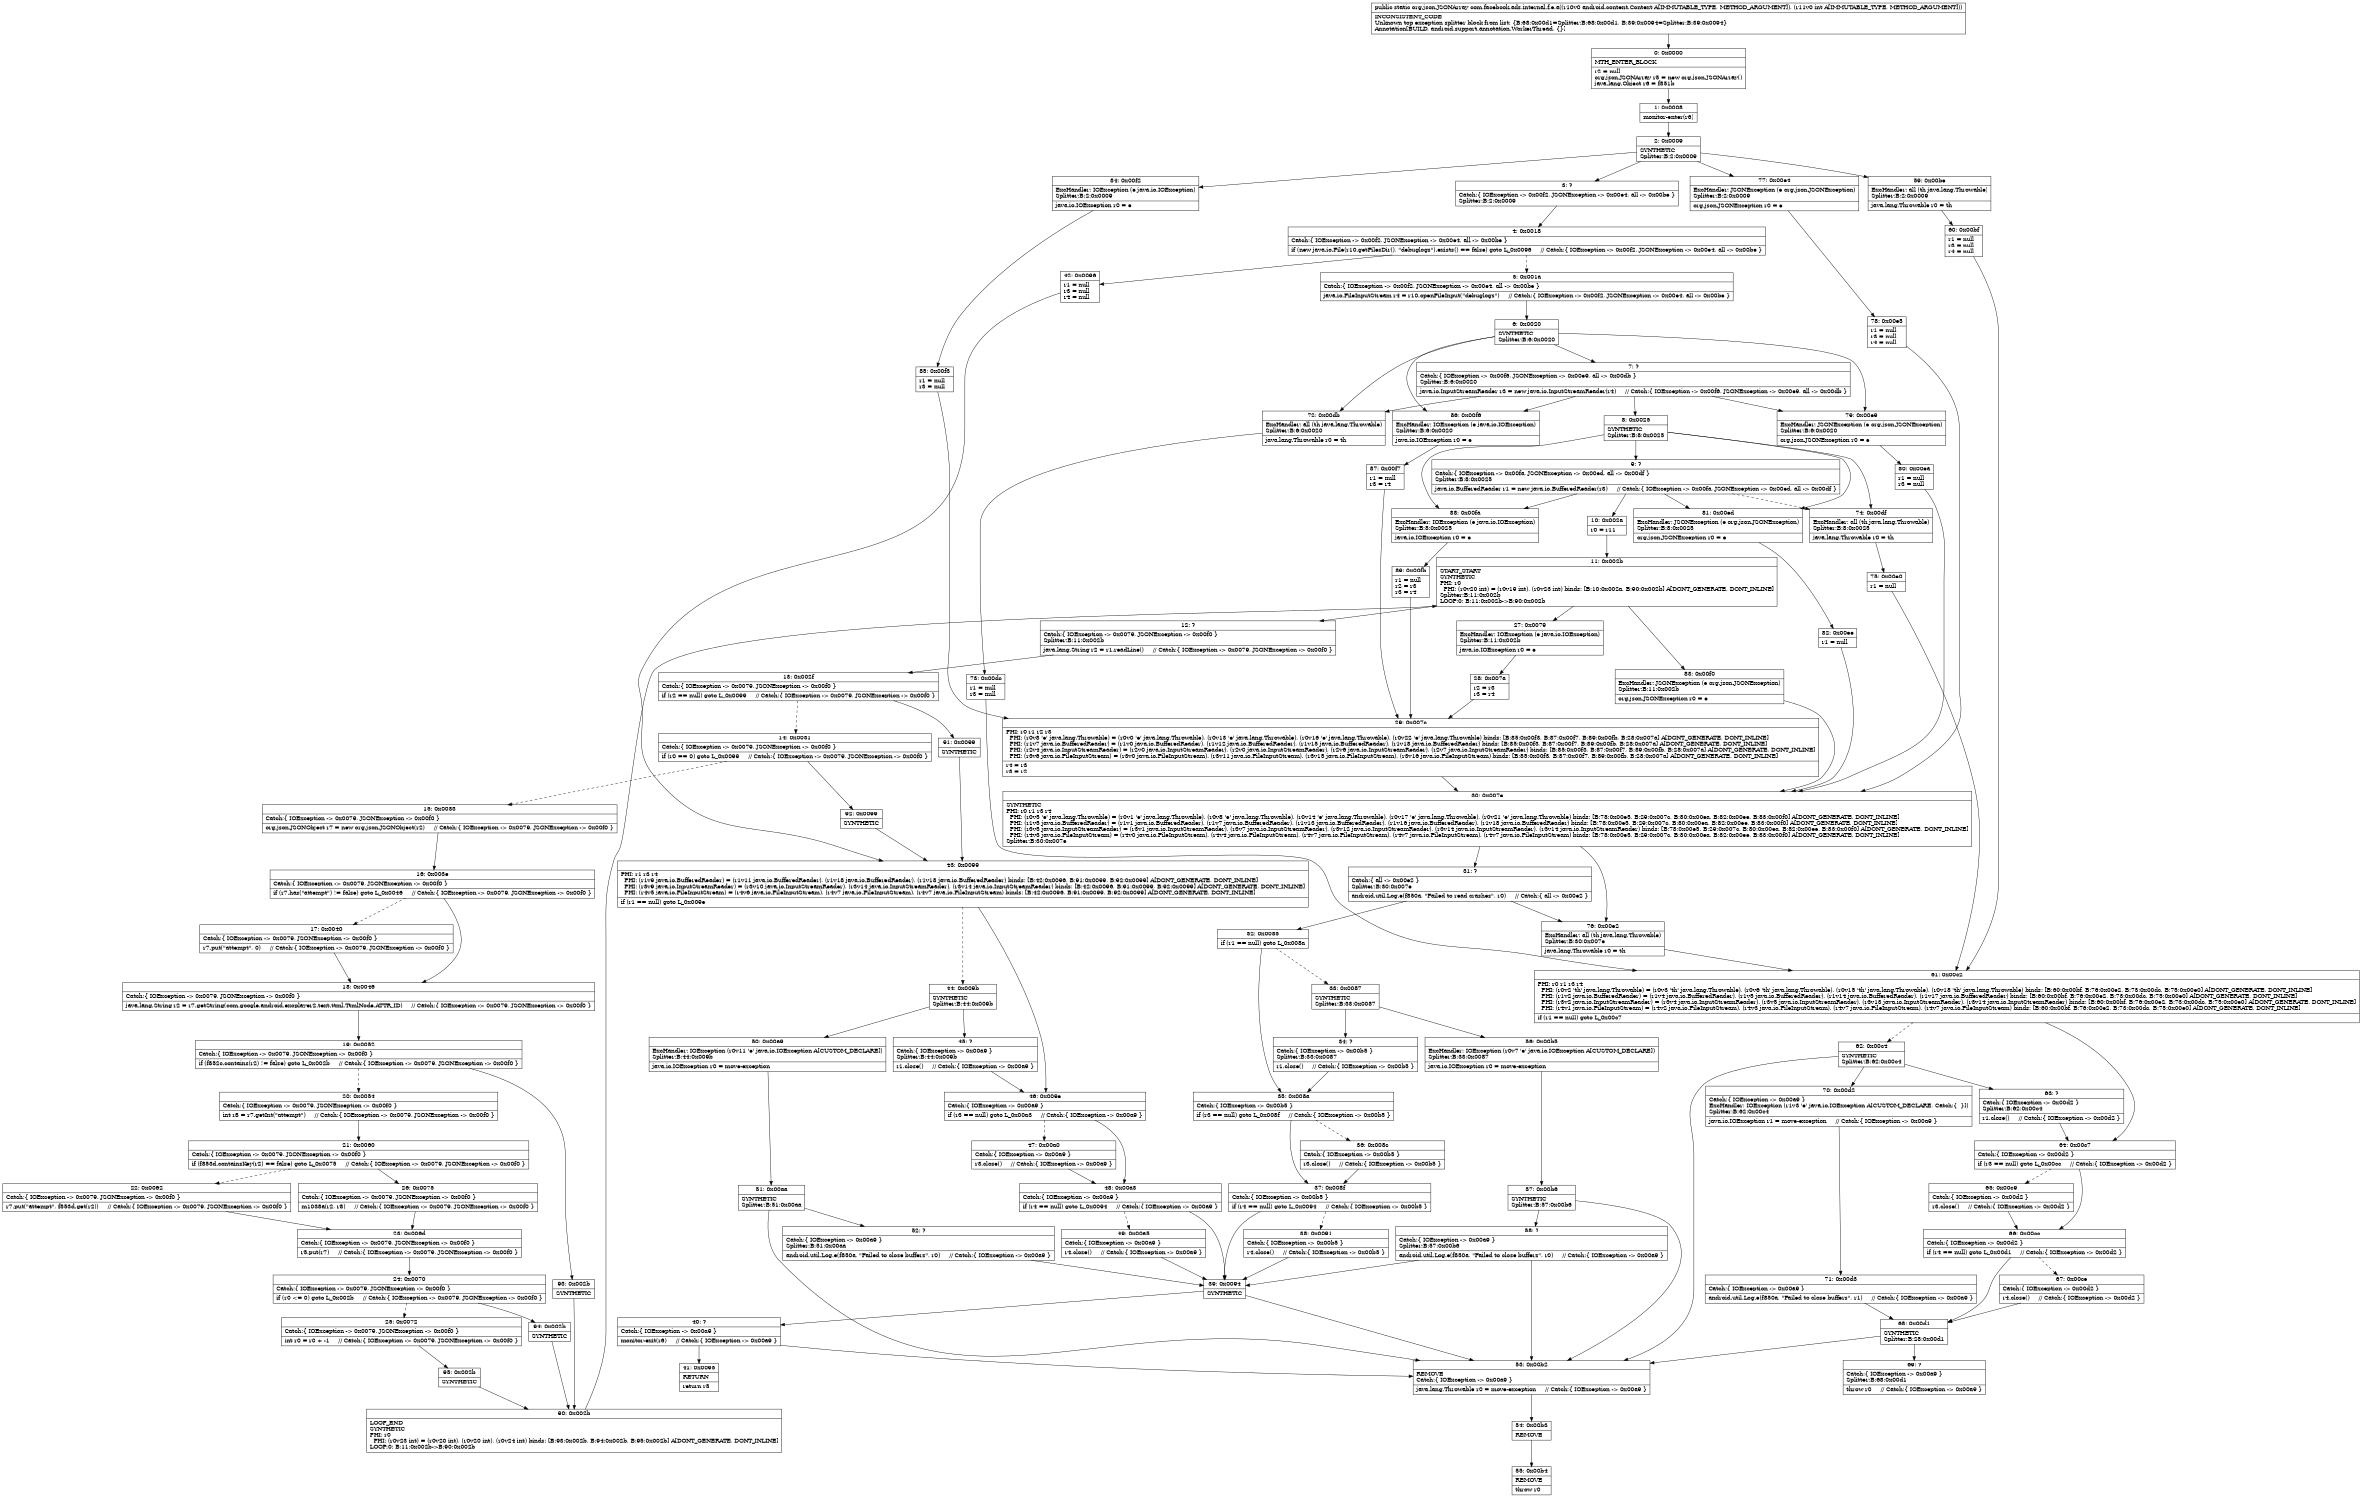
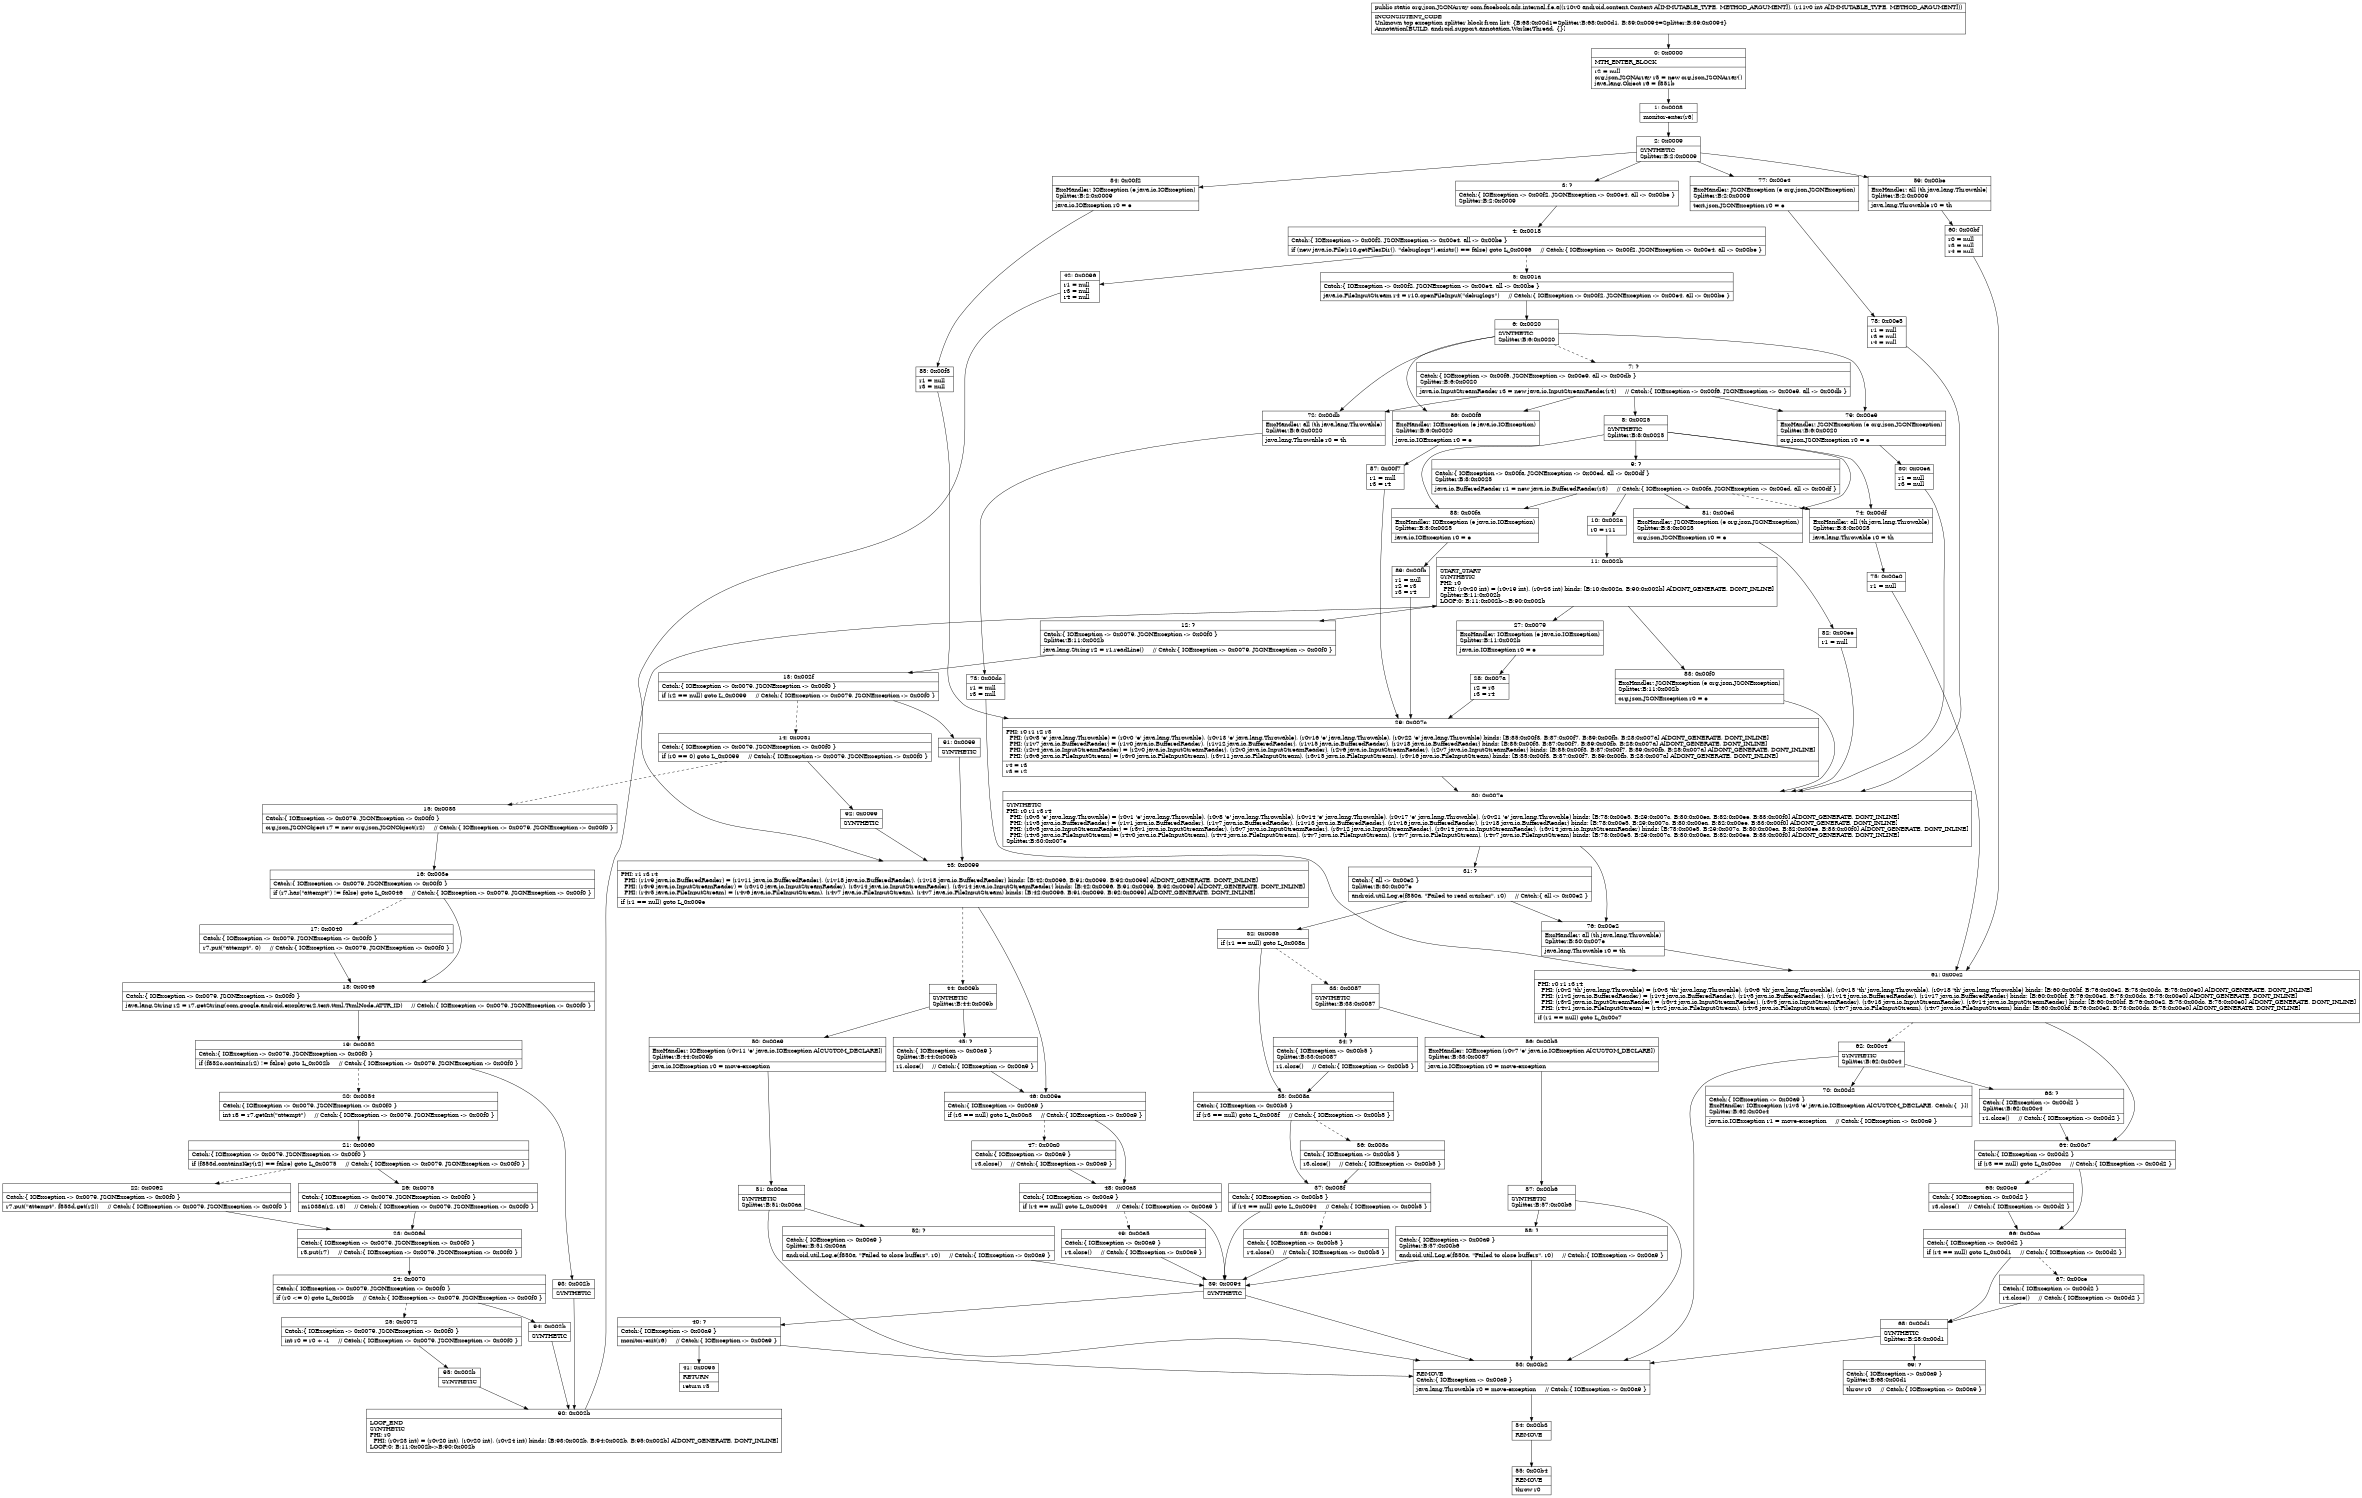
(1738, 206) -> (1739, 206)
(1961, 240) -> (1961, 240)
(1573, 353) -> (1573, 353)
(1841, 1289) -> none
